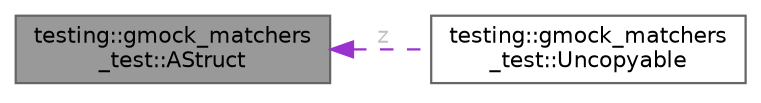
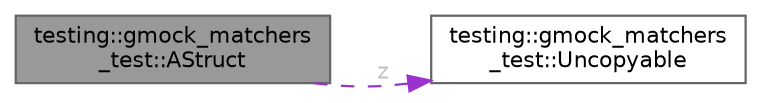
(392, 49) -> (361, 86)
